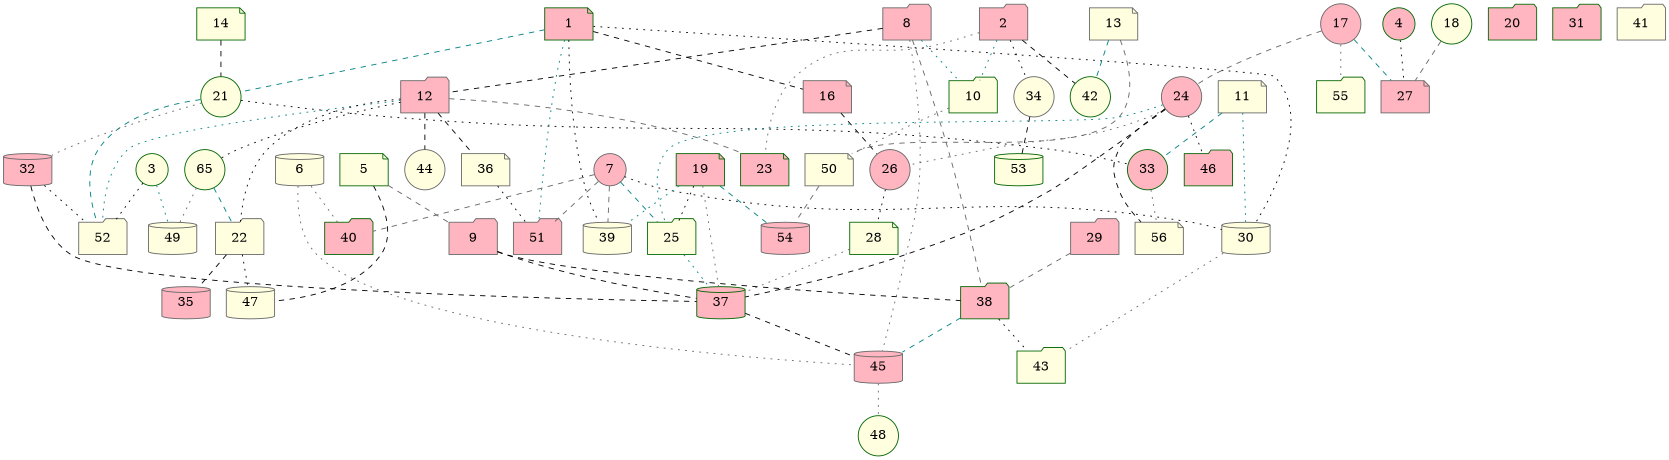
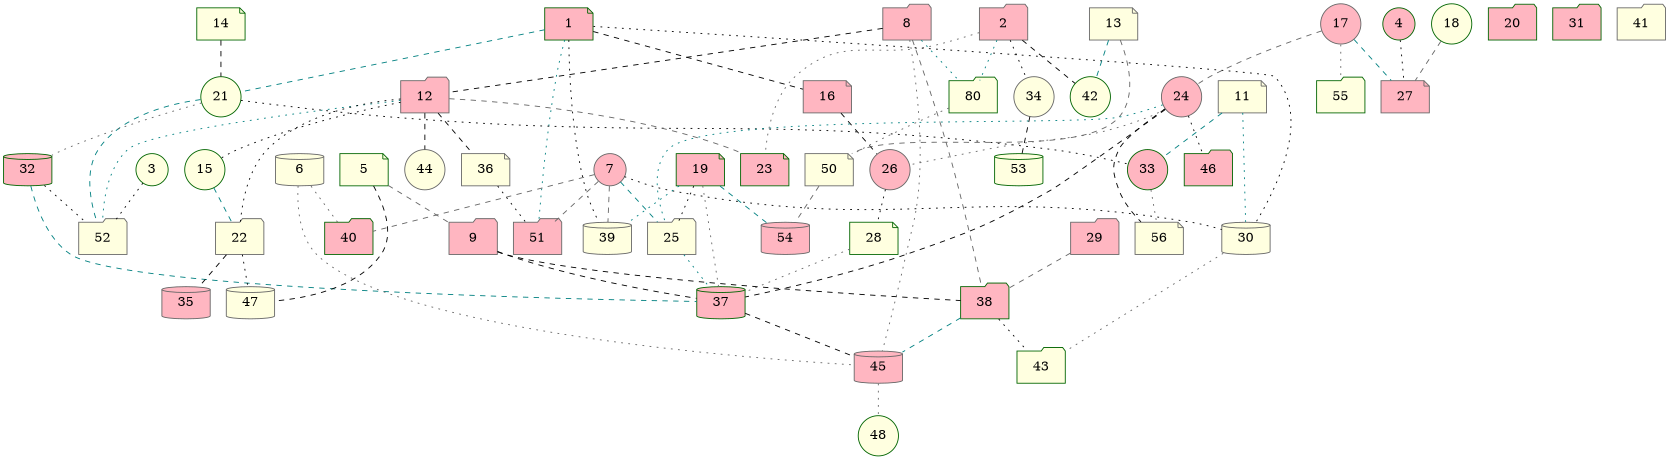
(973, 97) -> (973, 97)
(28, 170) -> (28, 170)
(205, 170) -> (205, 170)
(173, 238) -> none
(672, 238) -> (672, 238)
(359, 290) -> (359, 290)
